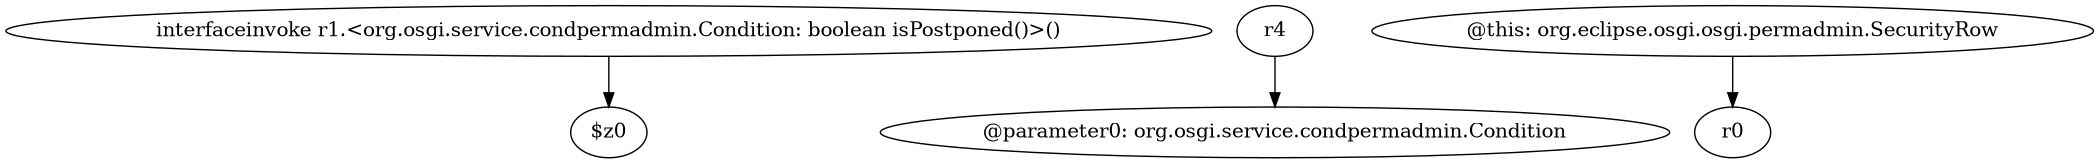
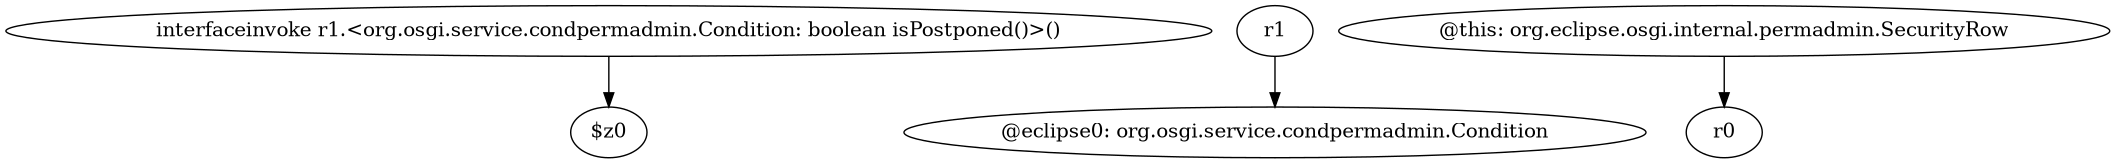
(1275, 31) -> (1275, 31)
(1733, 31) -> (1724, 31)
(1275, 132) -> (1275, 132)
